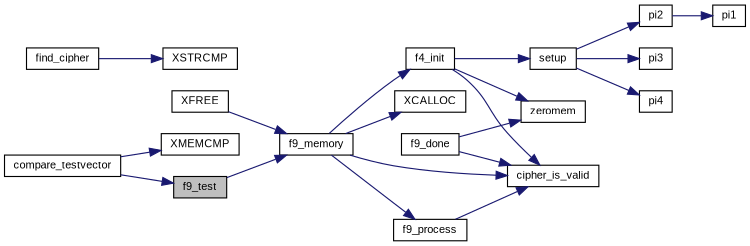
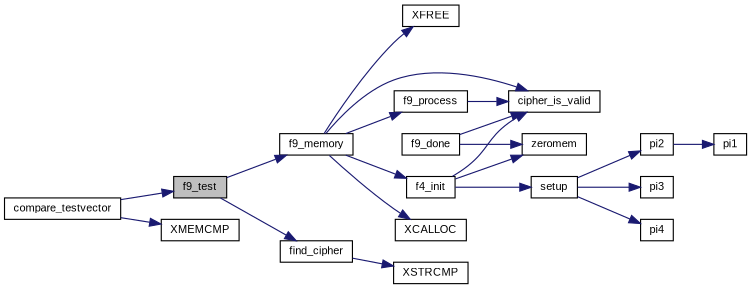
(252, 121) -> (361, 81)
none -> (253, 217)
